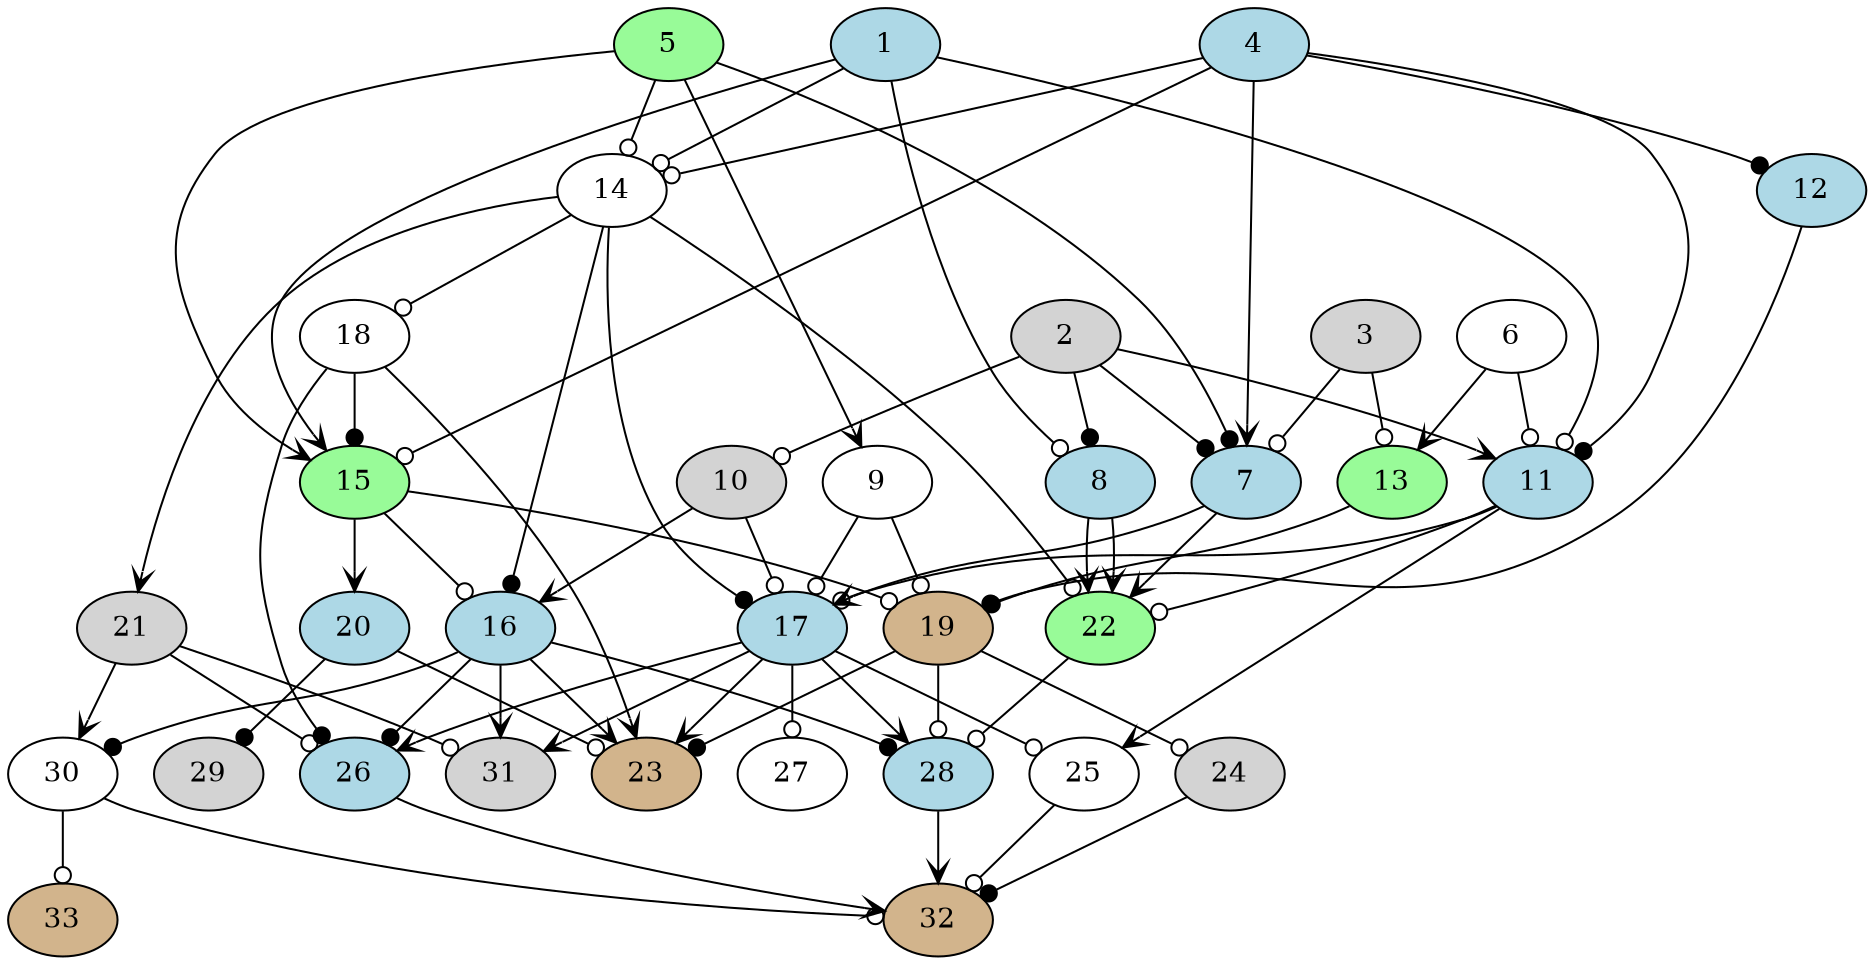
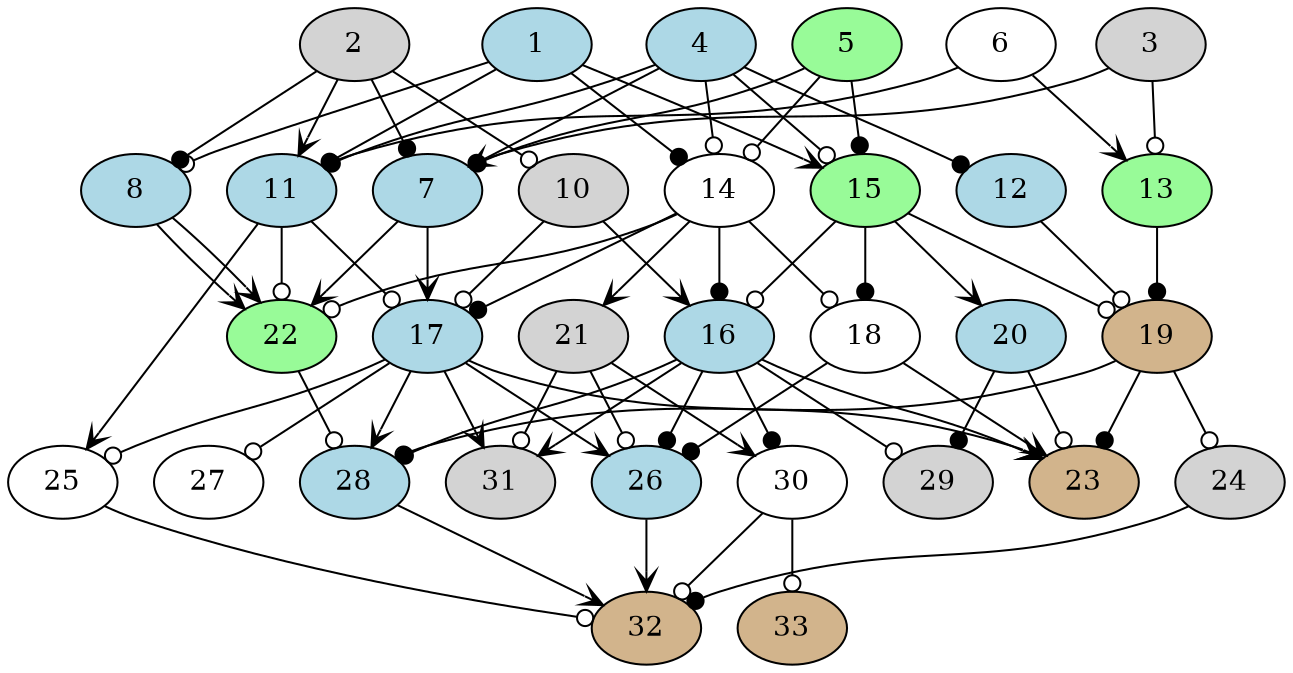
(756, 114) -> (622, 113)
(243, 132) -> (855, 109)
none -> (809, 397)
(355, 401) -> (865, 255)
(877, 482) -> none
